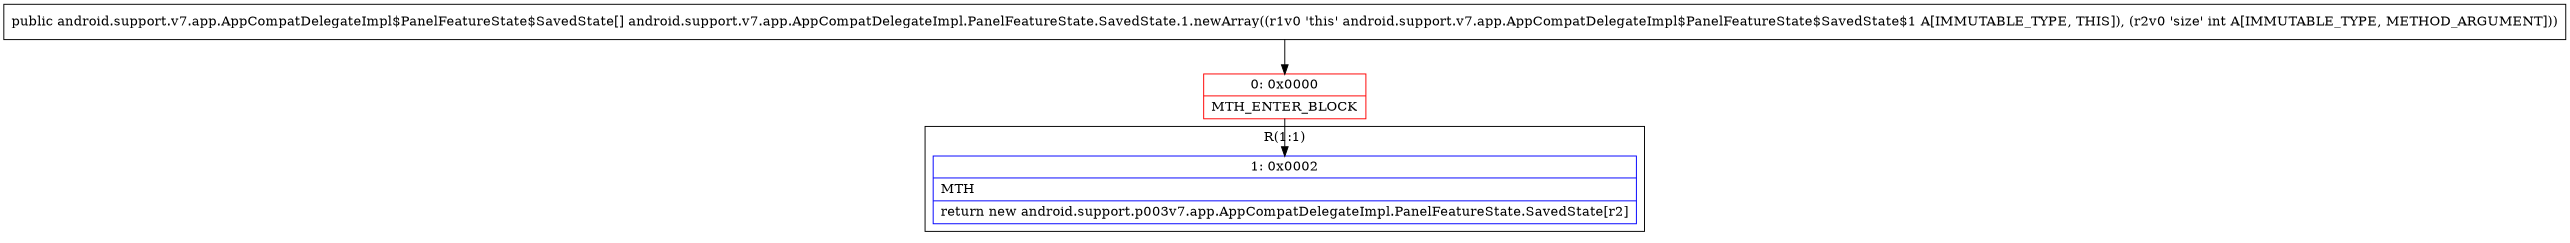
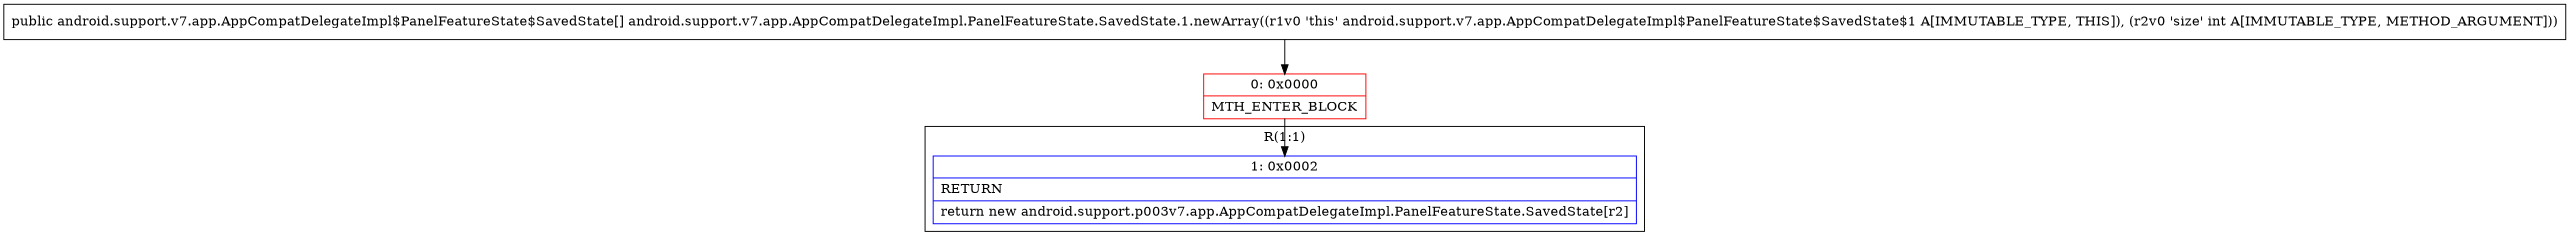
(958, 189) -> (972, 189)
